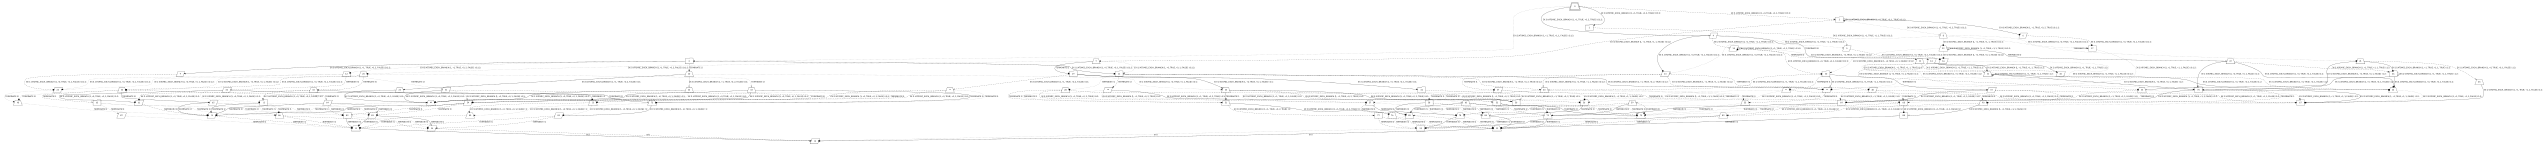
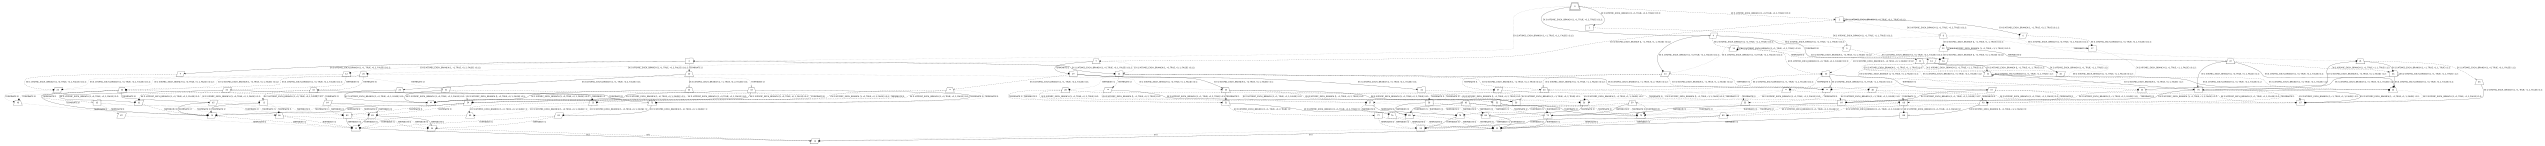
(275, 105) -> (84, 108)
